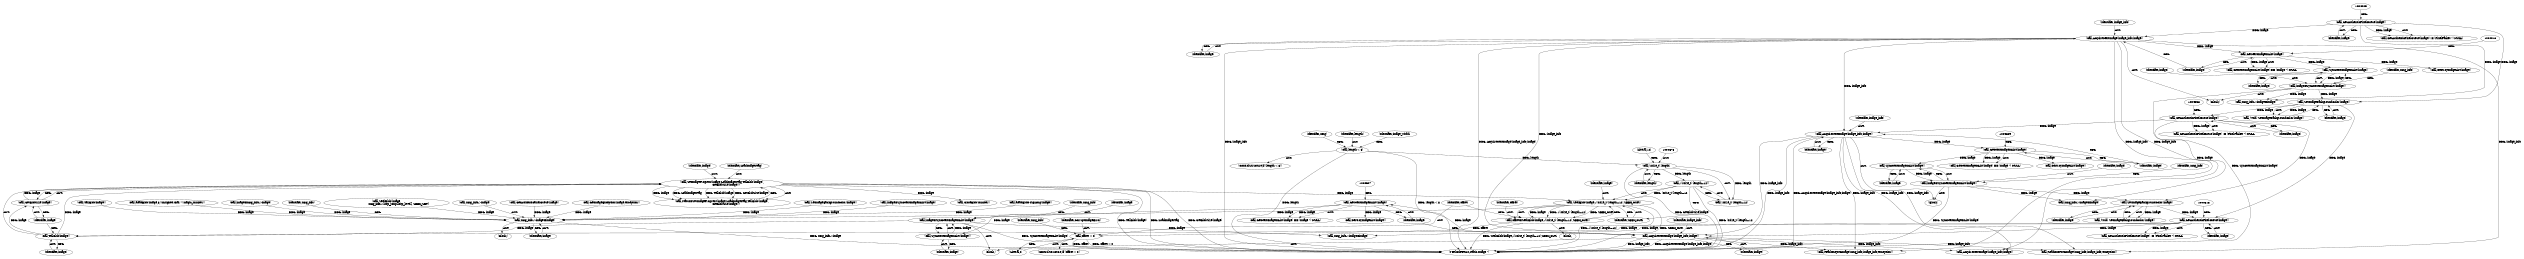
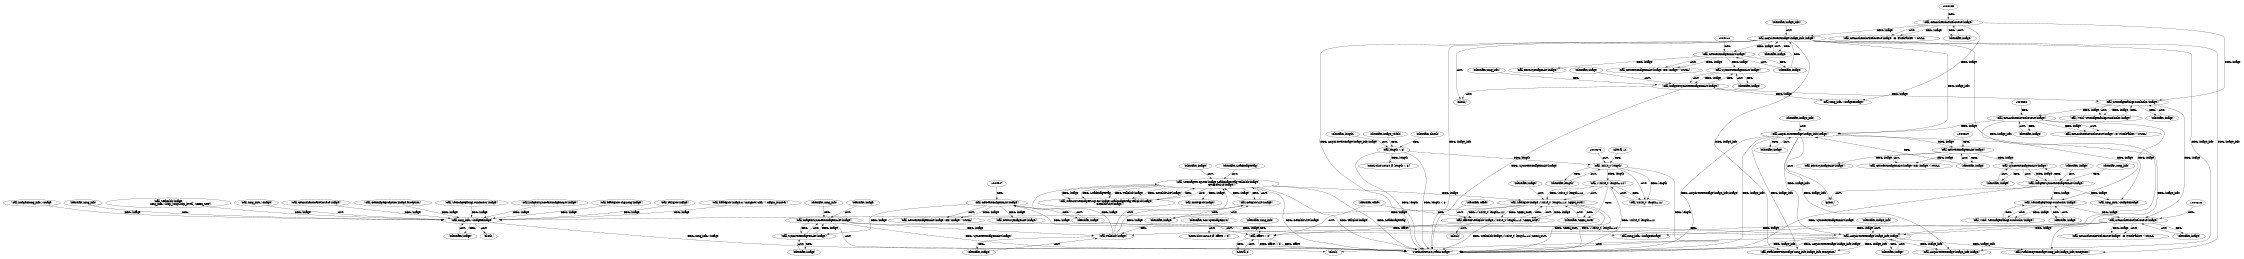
(1317, 134) -> (1427, 134)
(1289, 158) -> (1400, 158)
(974, 203) -> (1200, 203)
(1692, 212) -> (1683, 212)
(1063, 242) -> (1209, 228)
